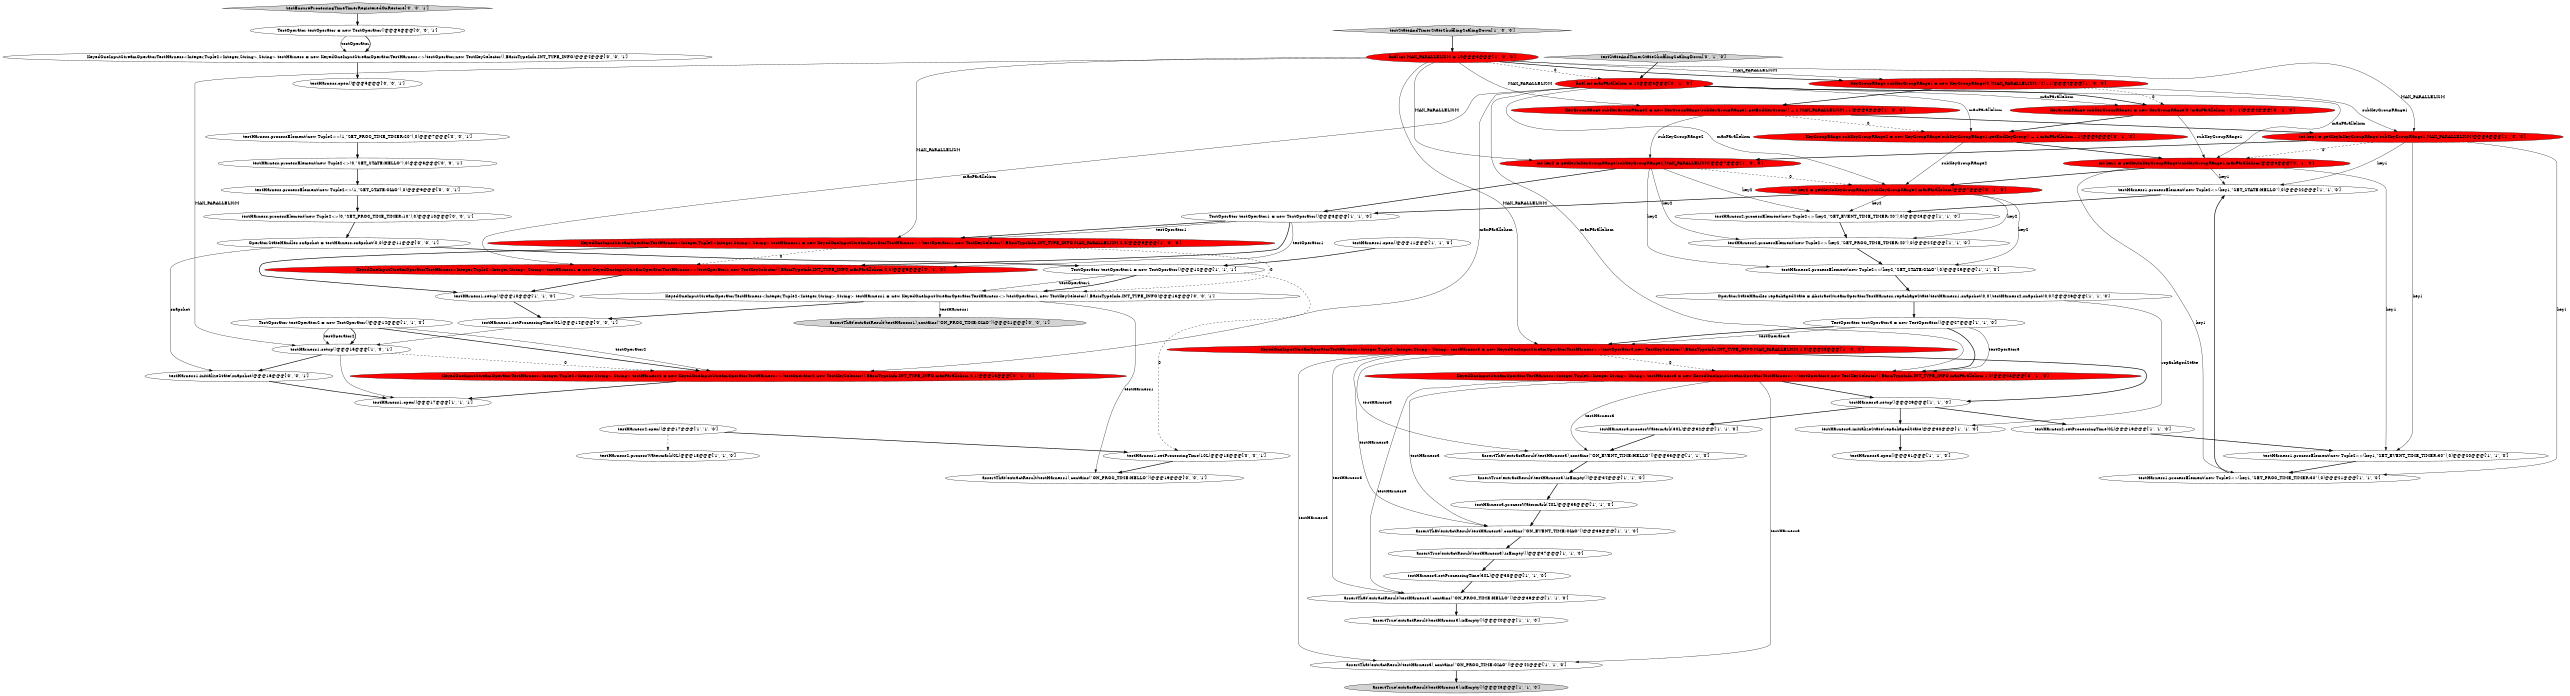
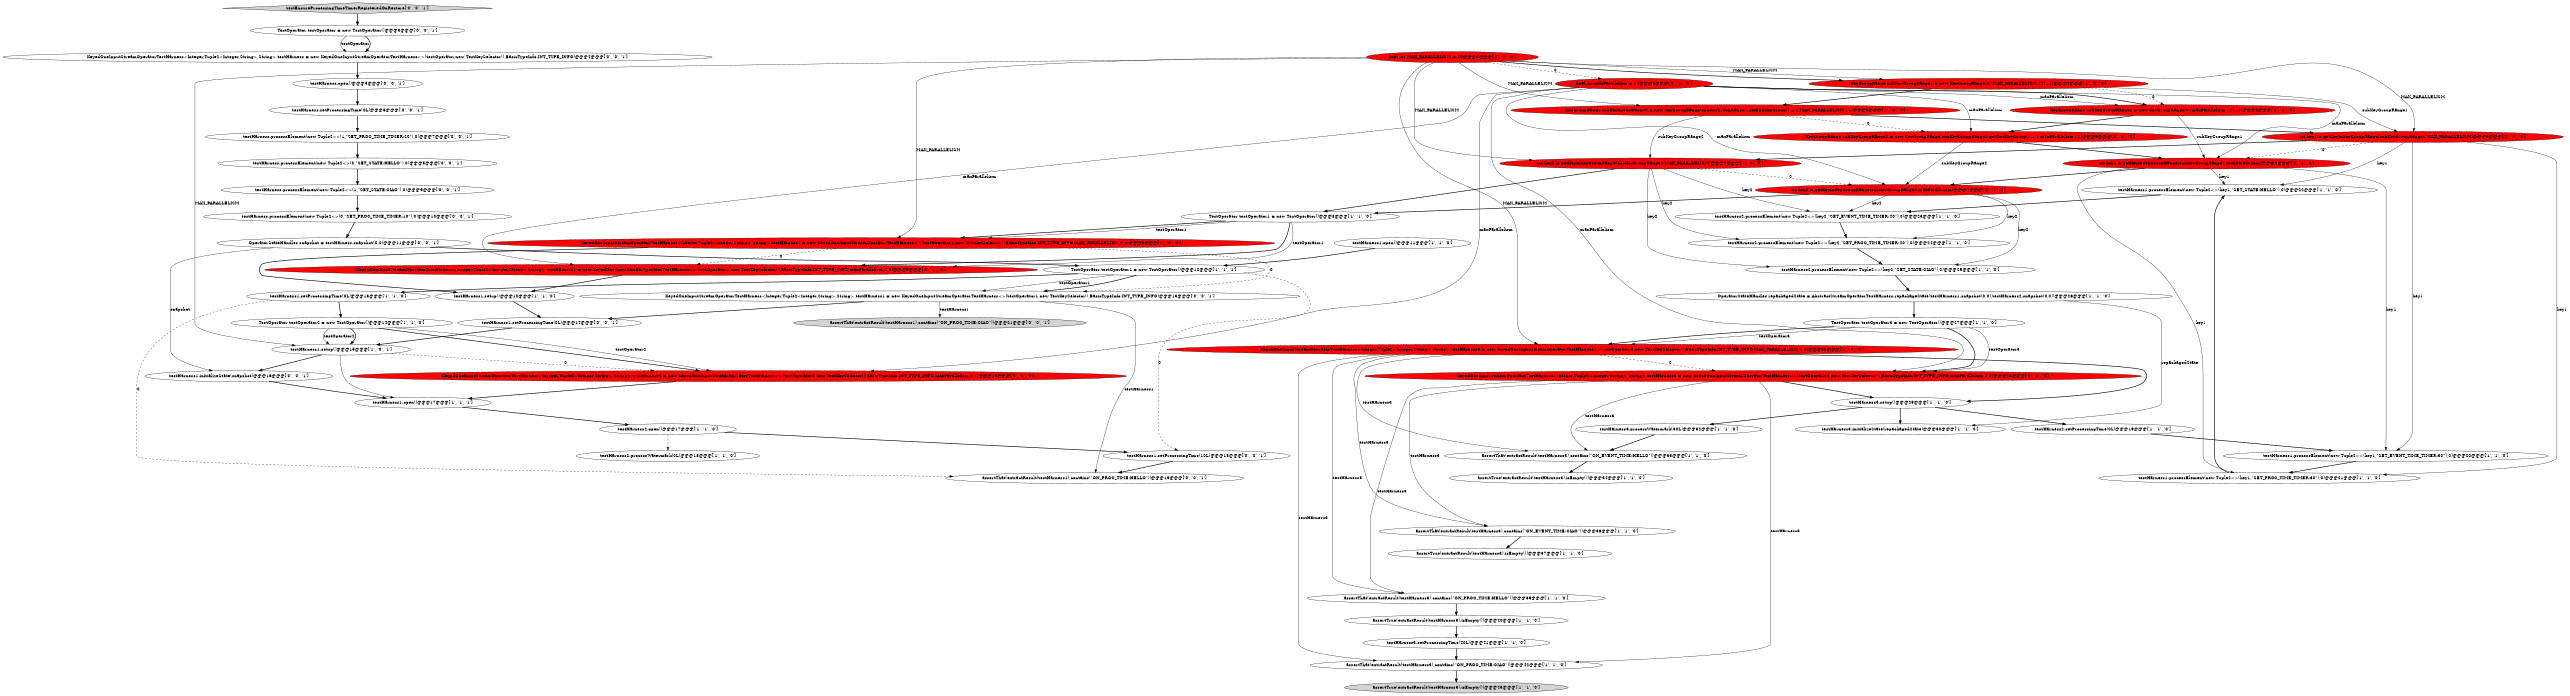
(1452, 31) -> none
(1663, 57) -> none
none -> (358, 110)
none -> (338, 296)
(452, 335) -> (452, 335)
none -> (544, 416)
(1900, 456) -> none
(1544, 505) -> none
(1477, 576) -> none
none -> (1456, 643)
